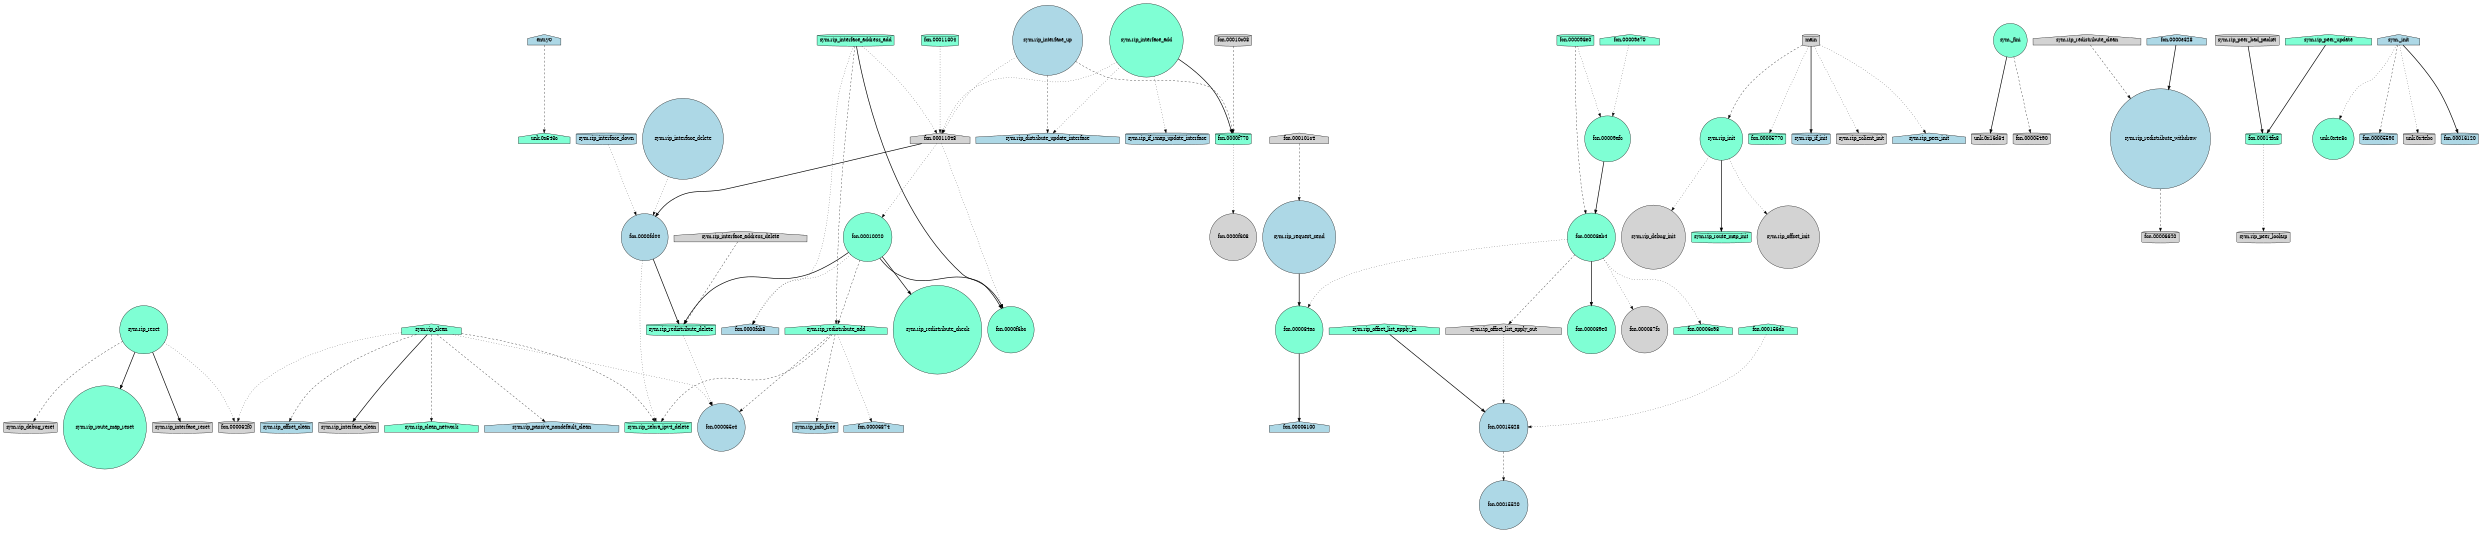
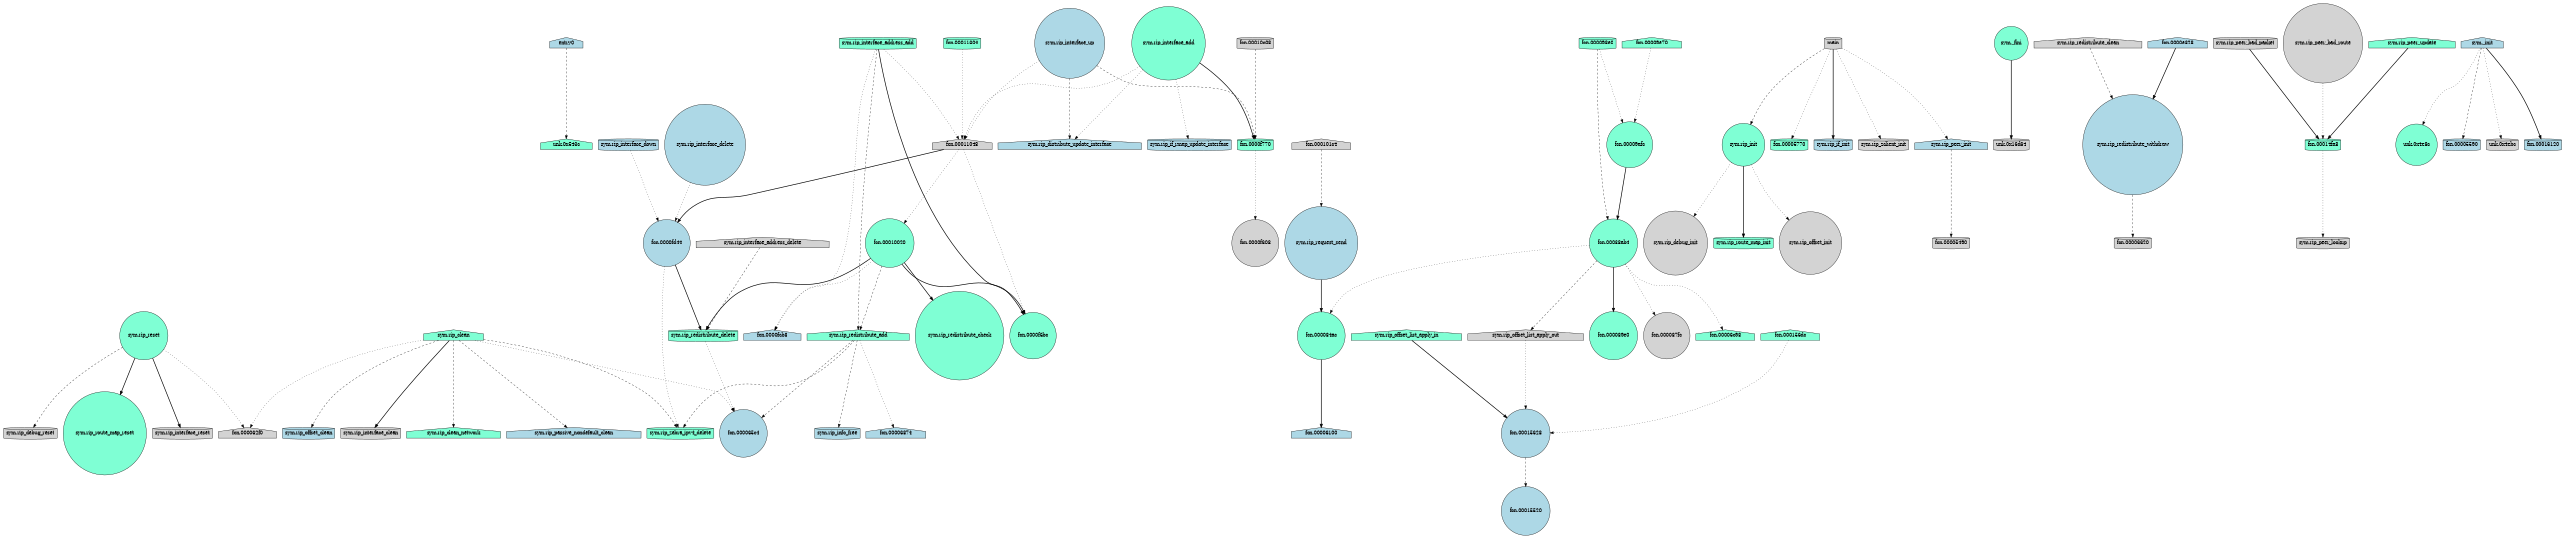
none -> (2323, 43)
(2022, 93) -> (1951, 192)
(1591, 237) -> (1613, 243)
(236, 427) -> (247, 433)
